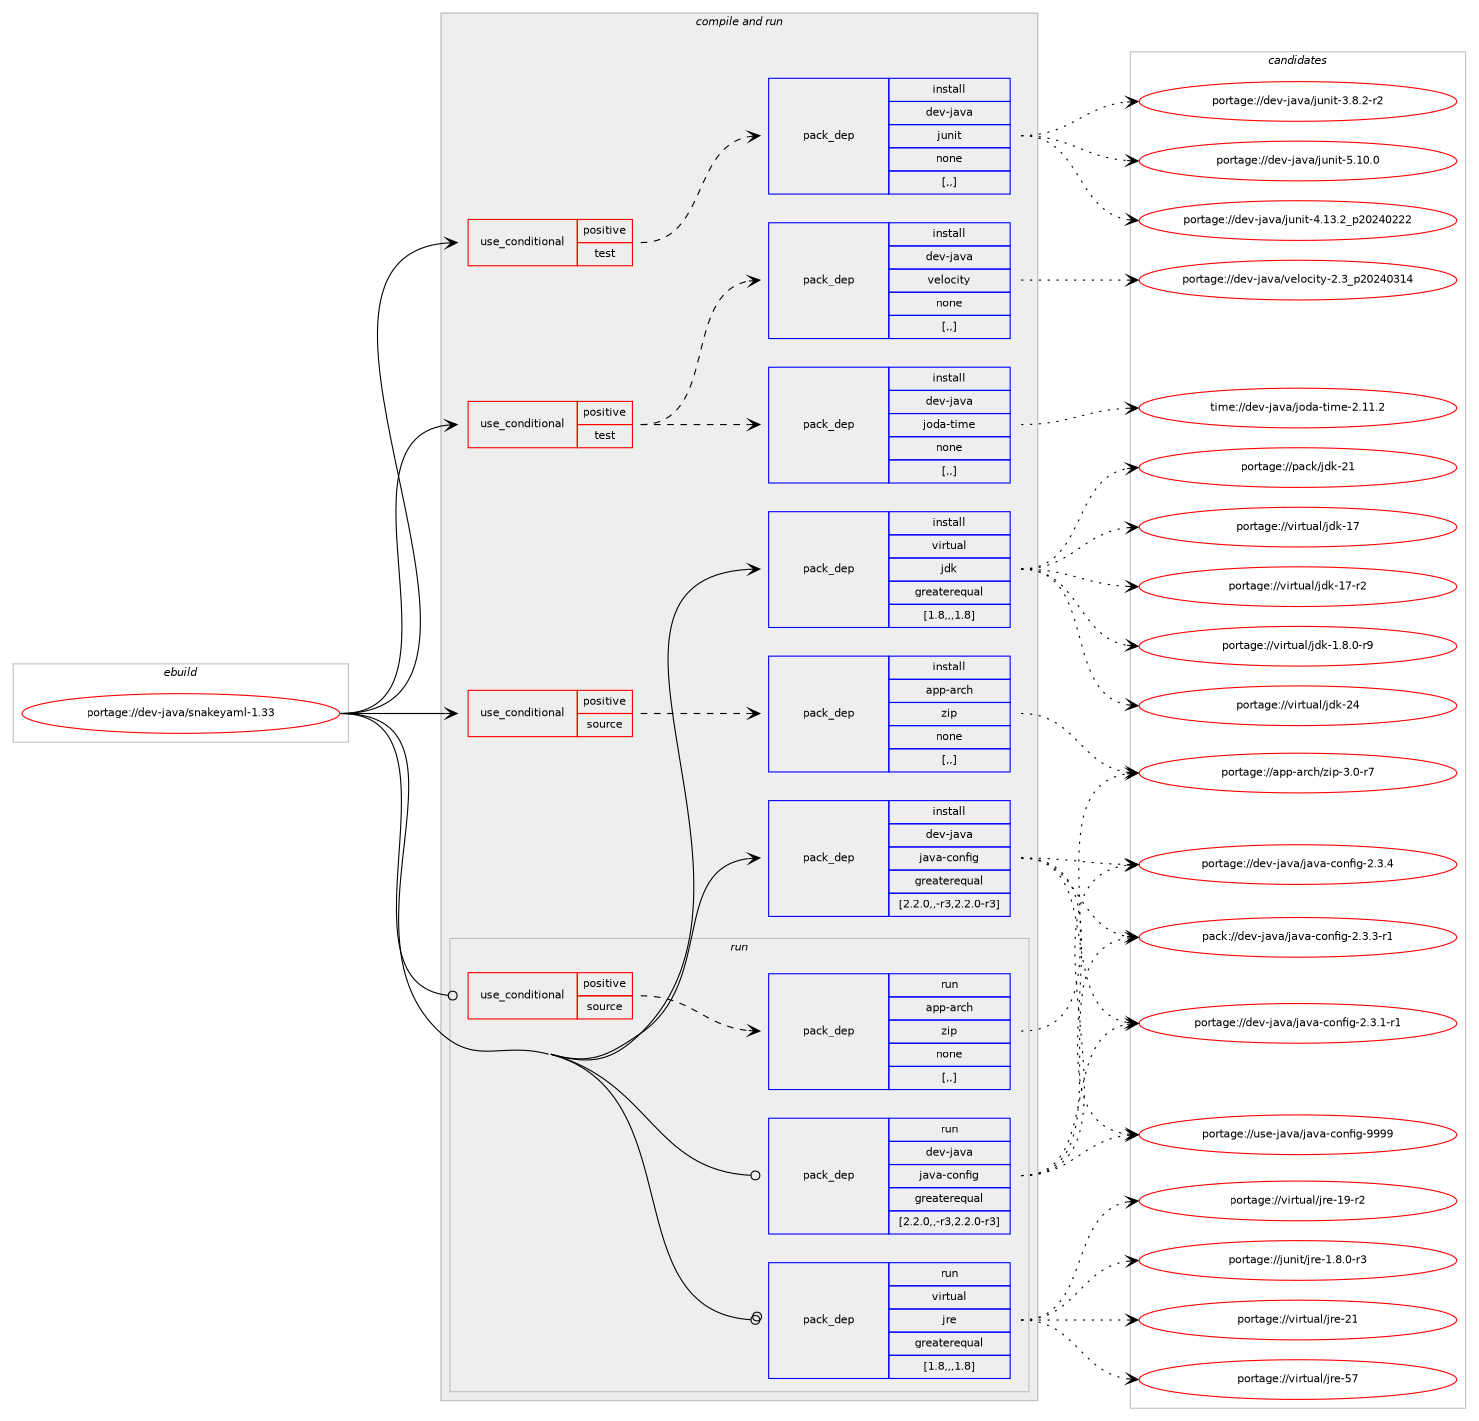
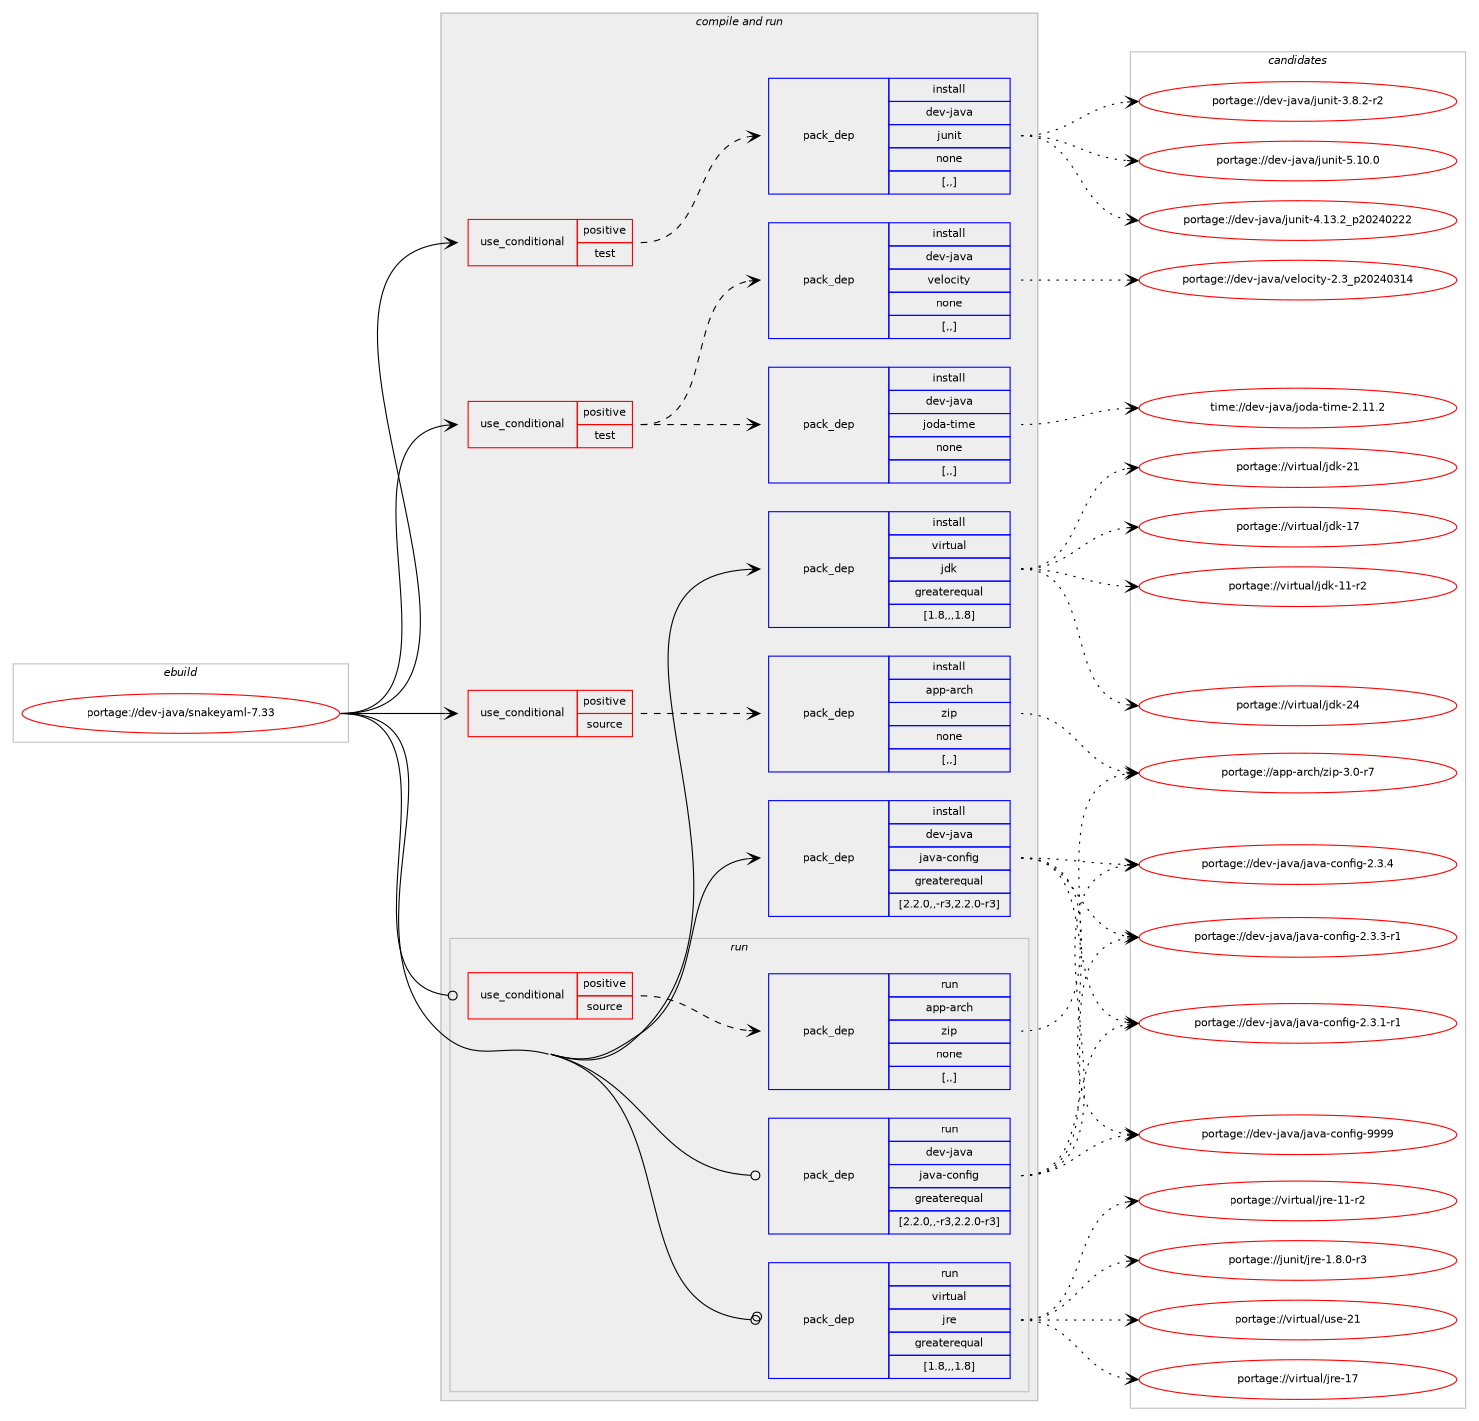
(1298, 468) -> (1298, 468)
(1298, 587) -> (1298, 587)
(1298, 646) -> none
(181, 713) -> (181, 713)
(1298, 937) -> (1298, 937)
(1298, 1135) -> (1298, 1135)
(1298, 1201) -> (1298, 1201)
(1298, 1320) -> (1298, 1320)
(1298, 1380) -> (1298, 1380)
